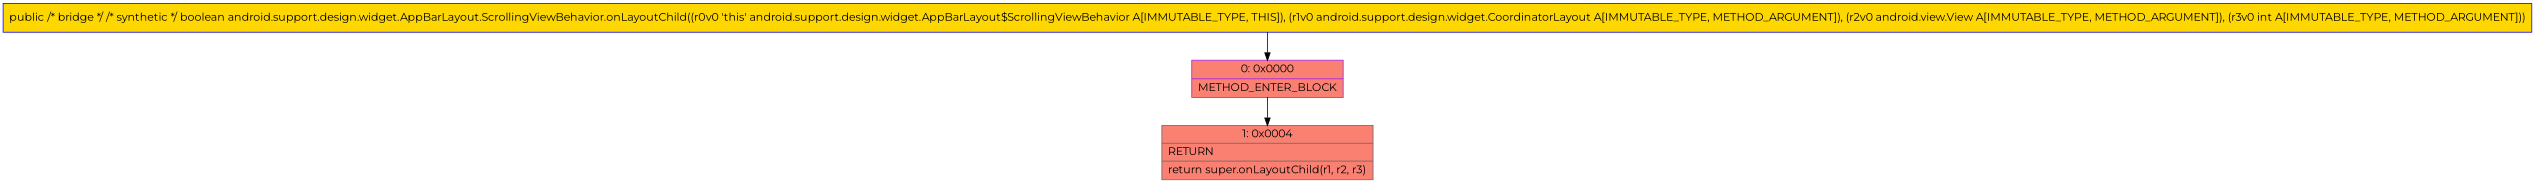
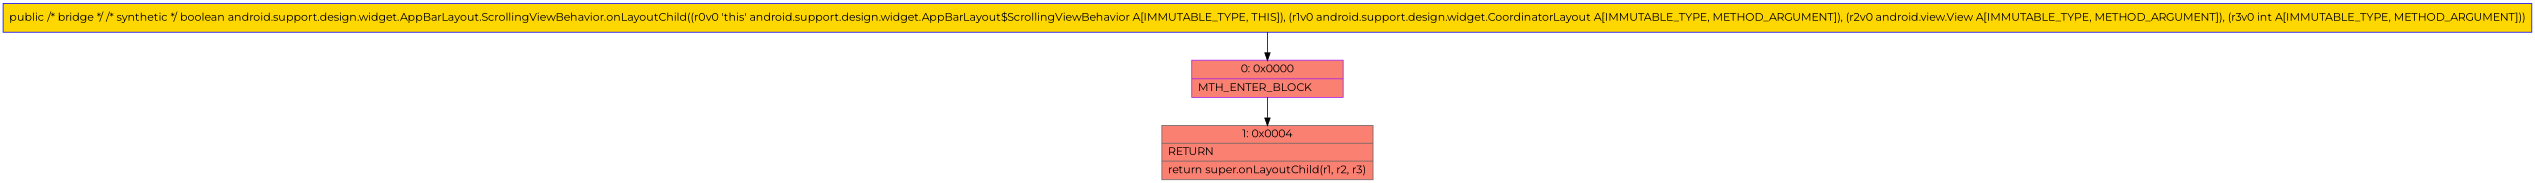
(1267, 88) -> (1255, 88)
